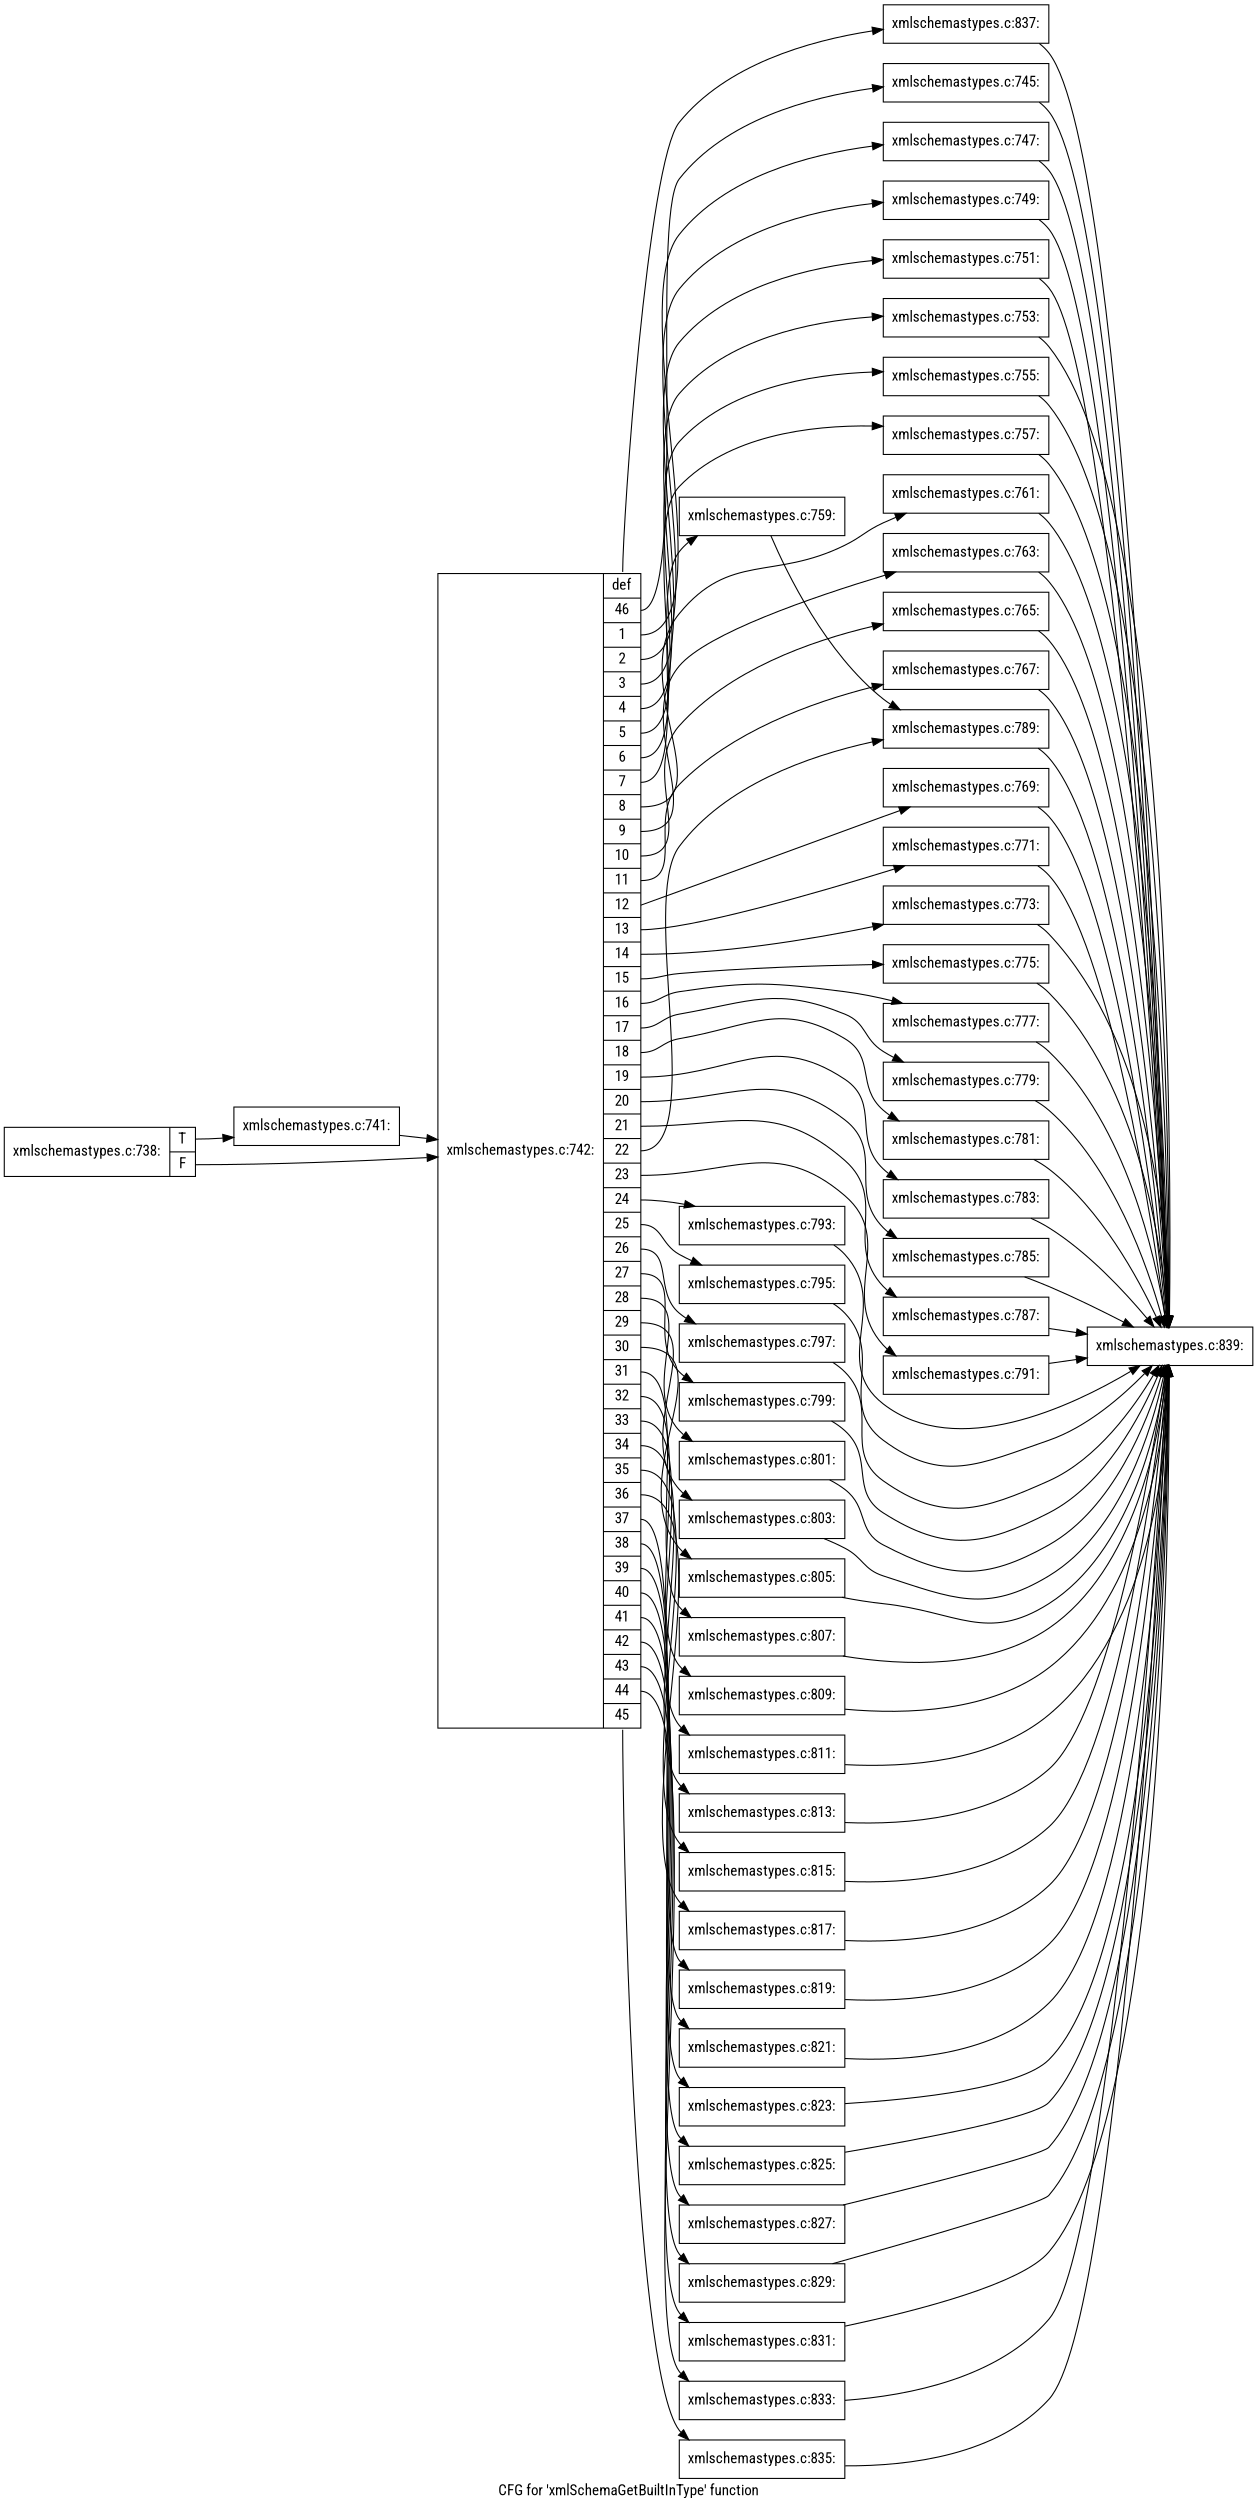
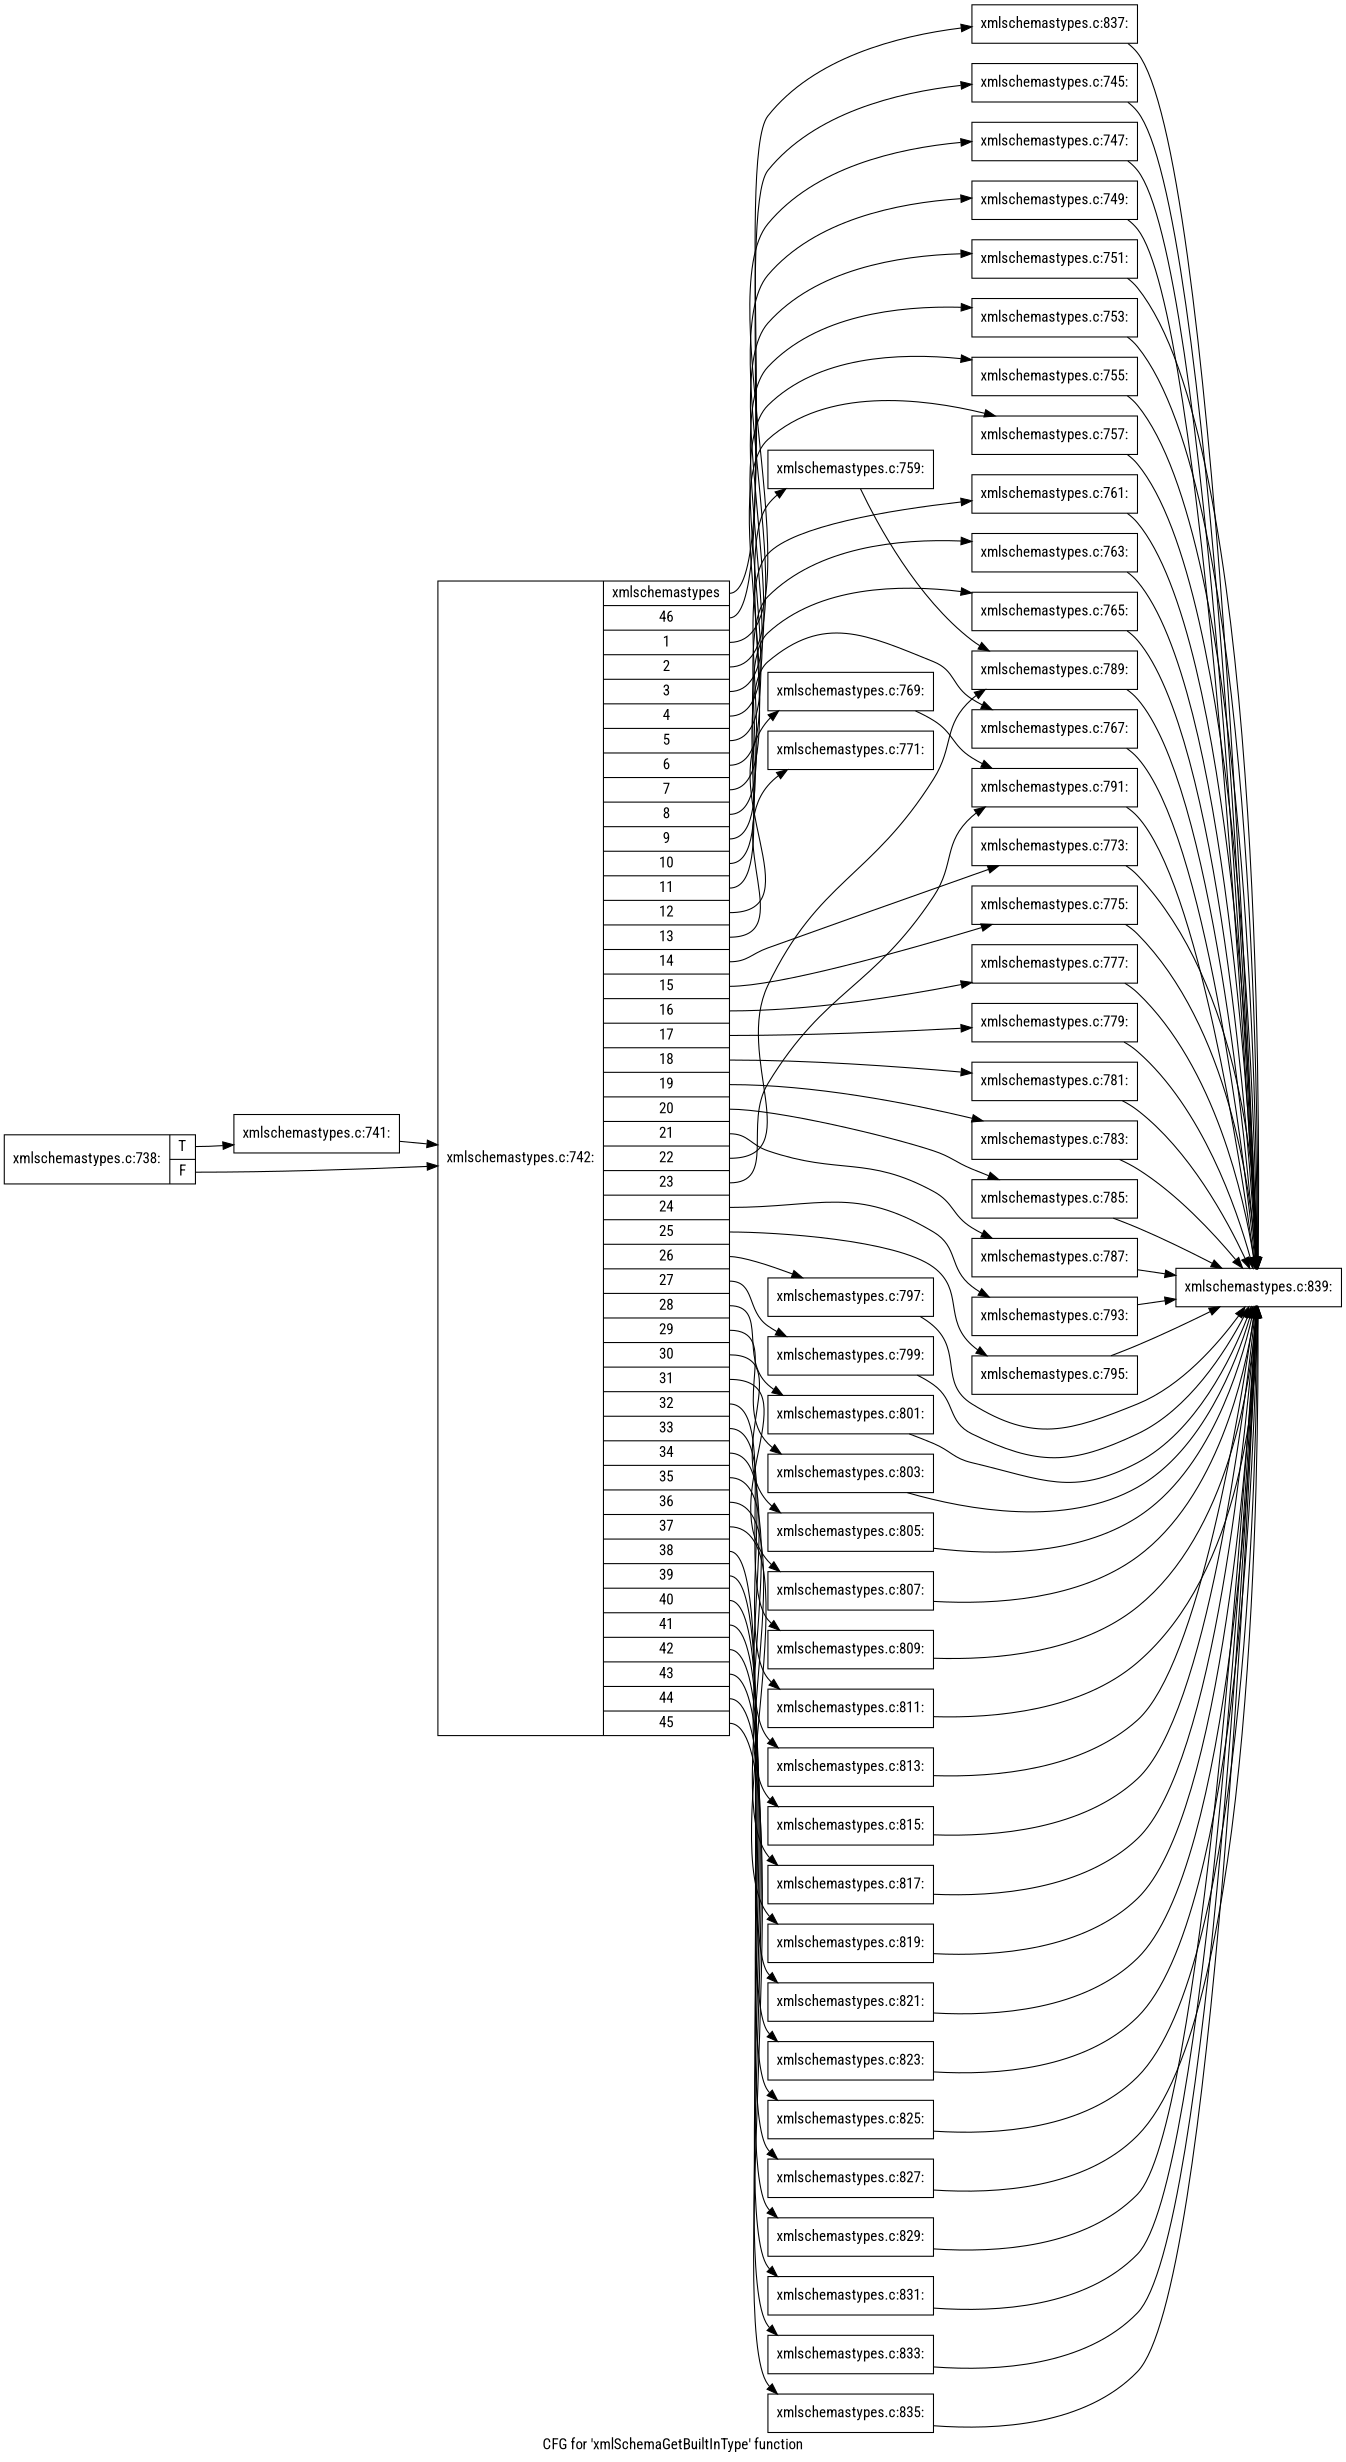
(622, 585) -> (666, 593)
(1128, 1053) -> (945, 729)
(1124, 1083) -> none
